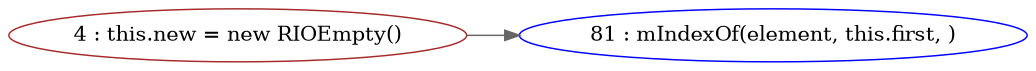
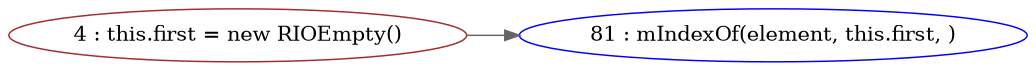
(238, 35) -> (238, 35)
